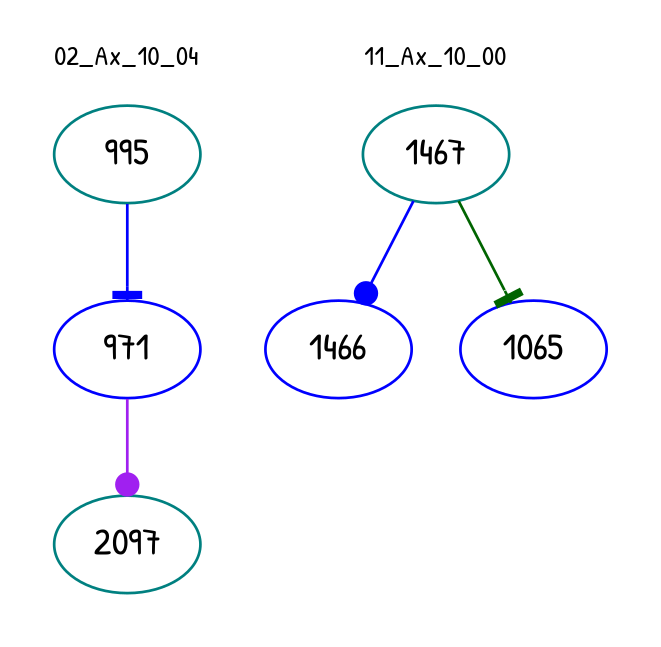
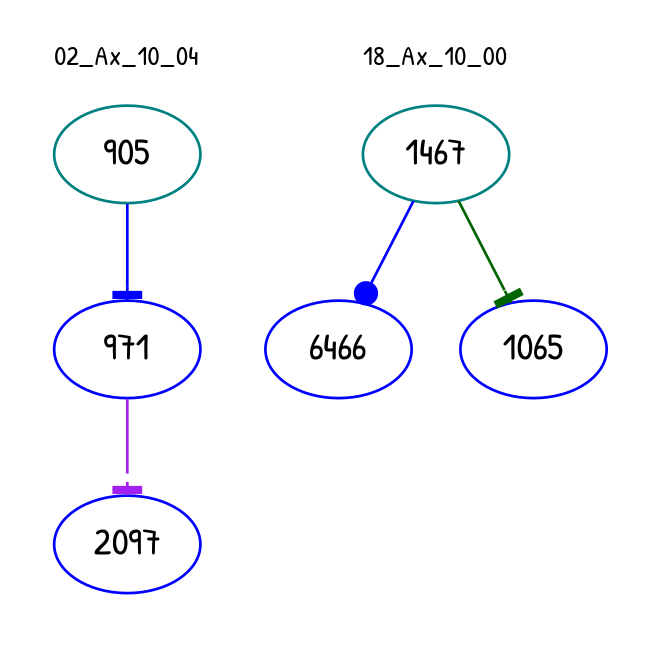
(436, 58) -> (436, 58)
(127, 154) -> (127, 154)
(339, 349) -> (339, 349)
(127, 436) -> (127, 436)
(127, 544) -> (127, 544)
